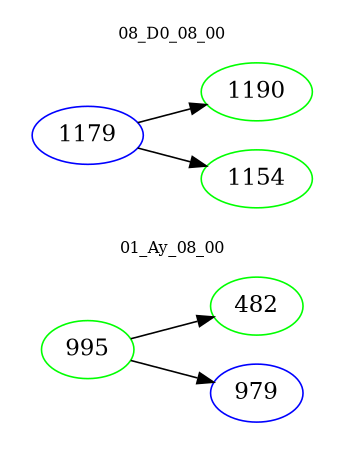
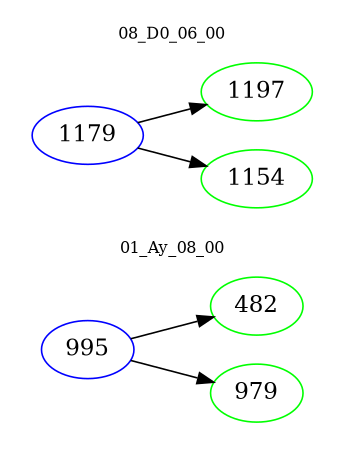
(172, 35) -> (172, 35)
(257, 92) -> (257, 92)
(88, 350) -> (88, 350)
(257, 393) -> (257, 393)
